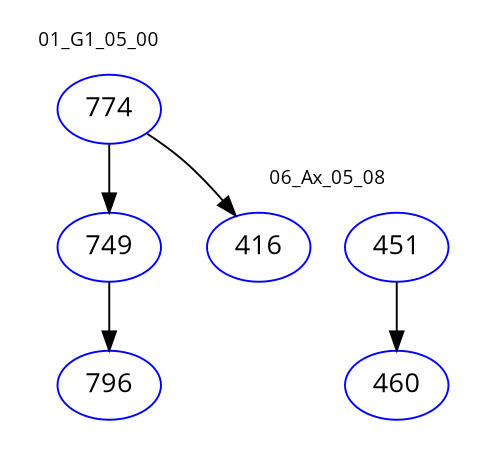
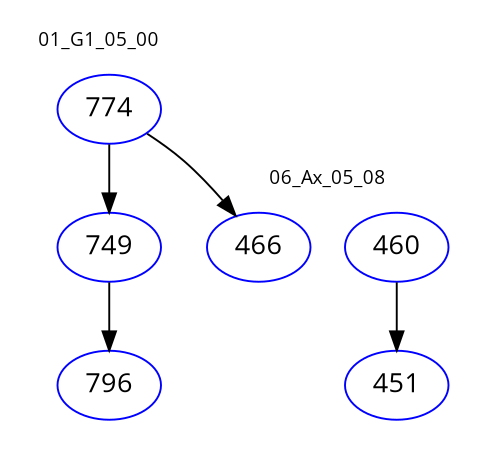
(259, 247) -> (259, 247)
(397, 307) -> (397, 307)
